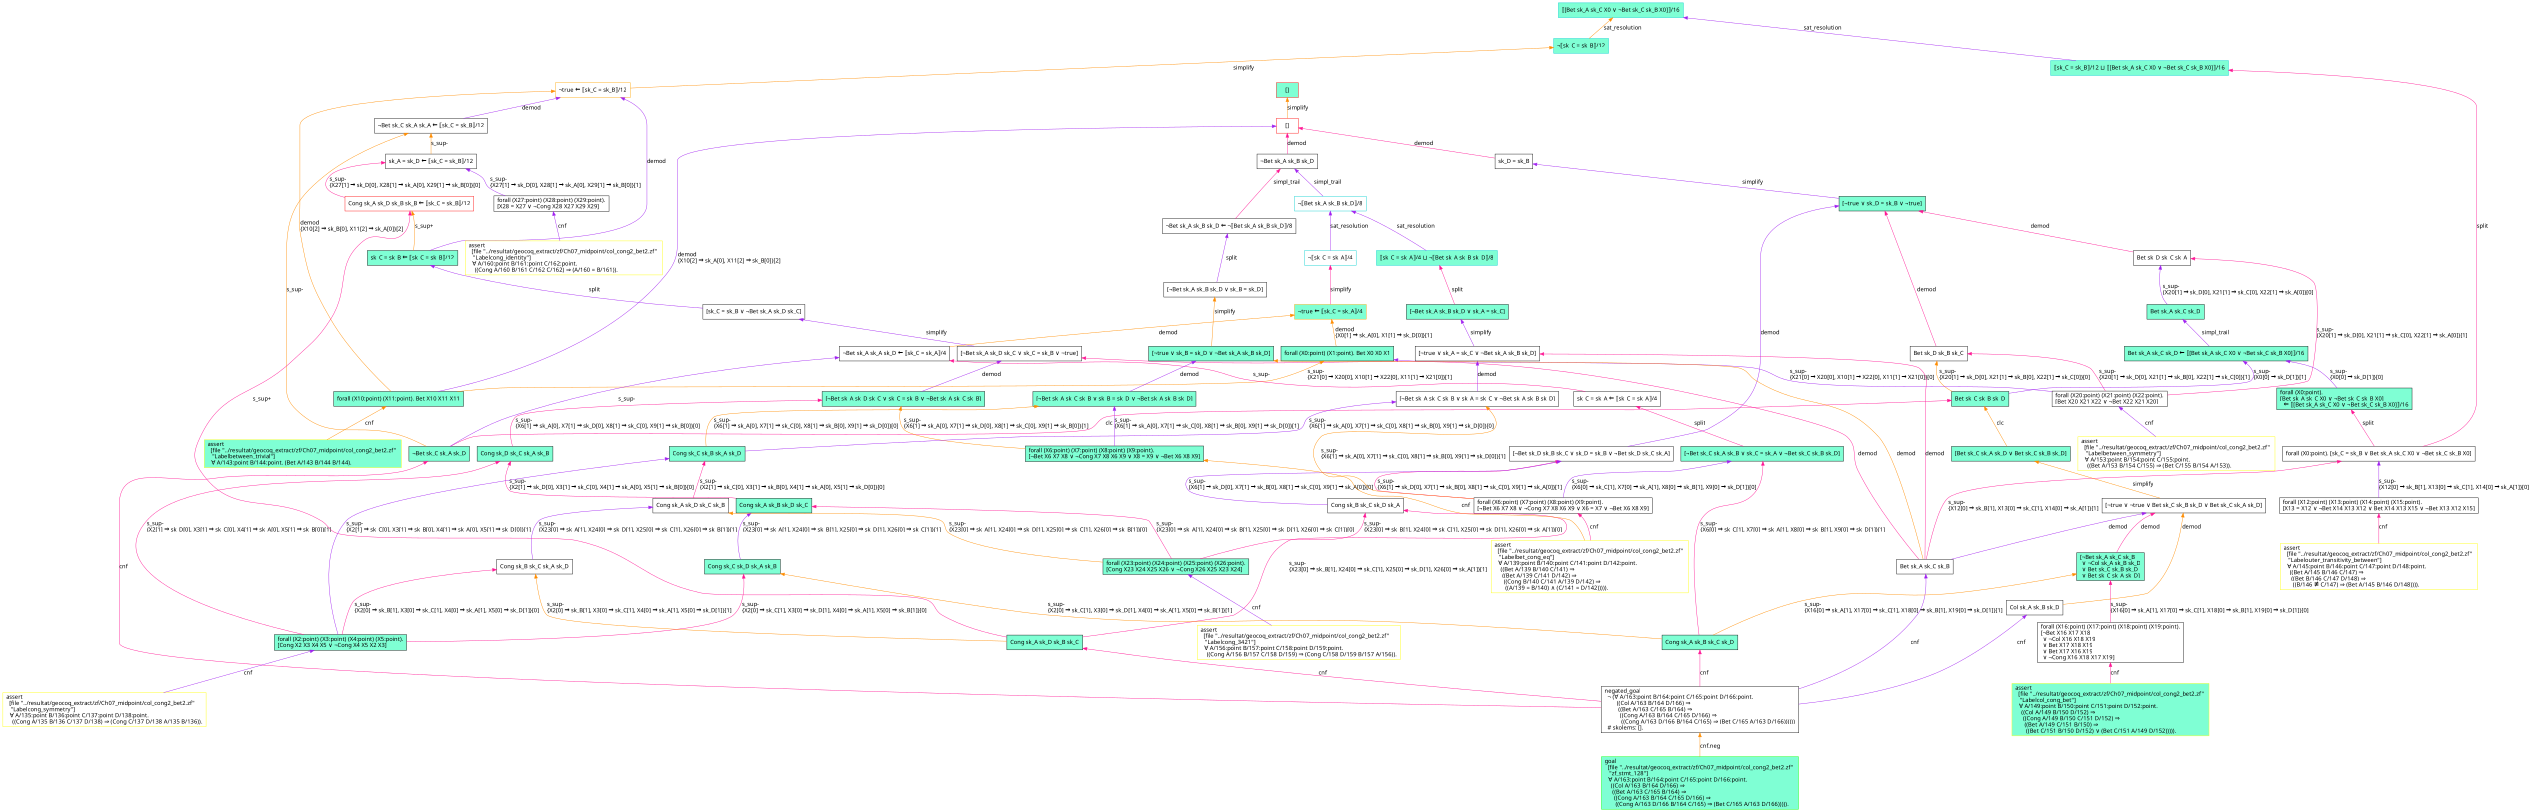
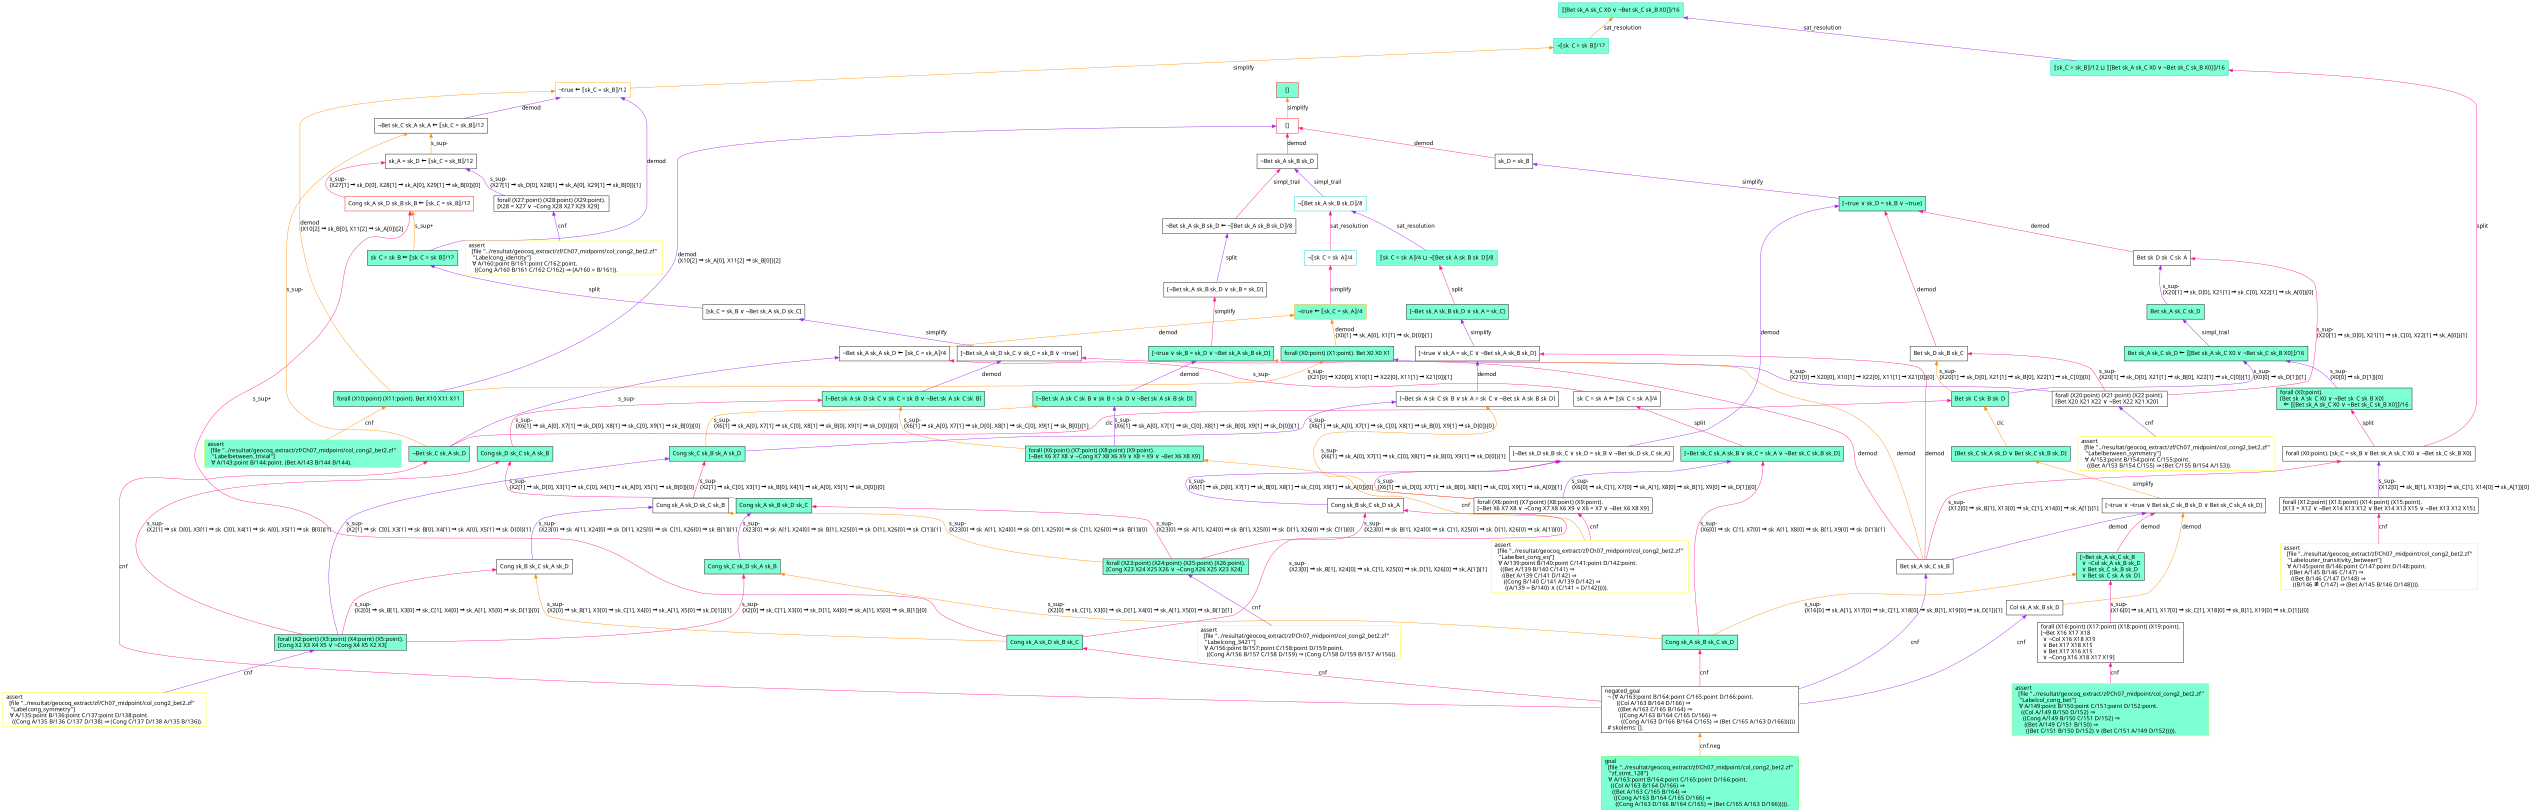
(1330, 233) -> (1330, 233)
(1213, 325) -> (1213, 325)
